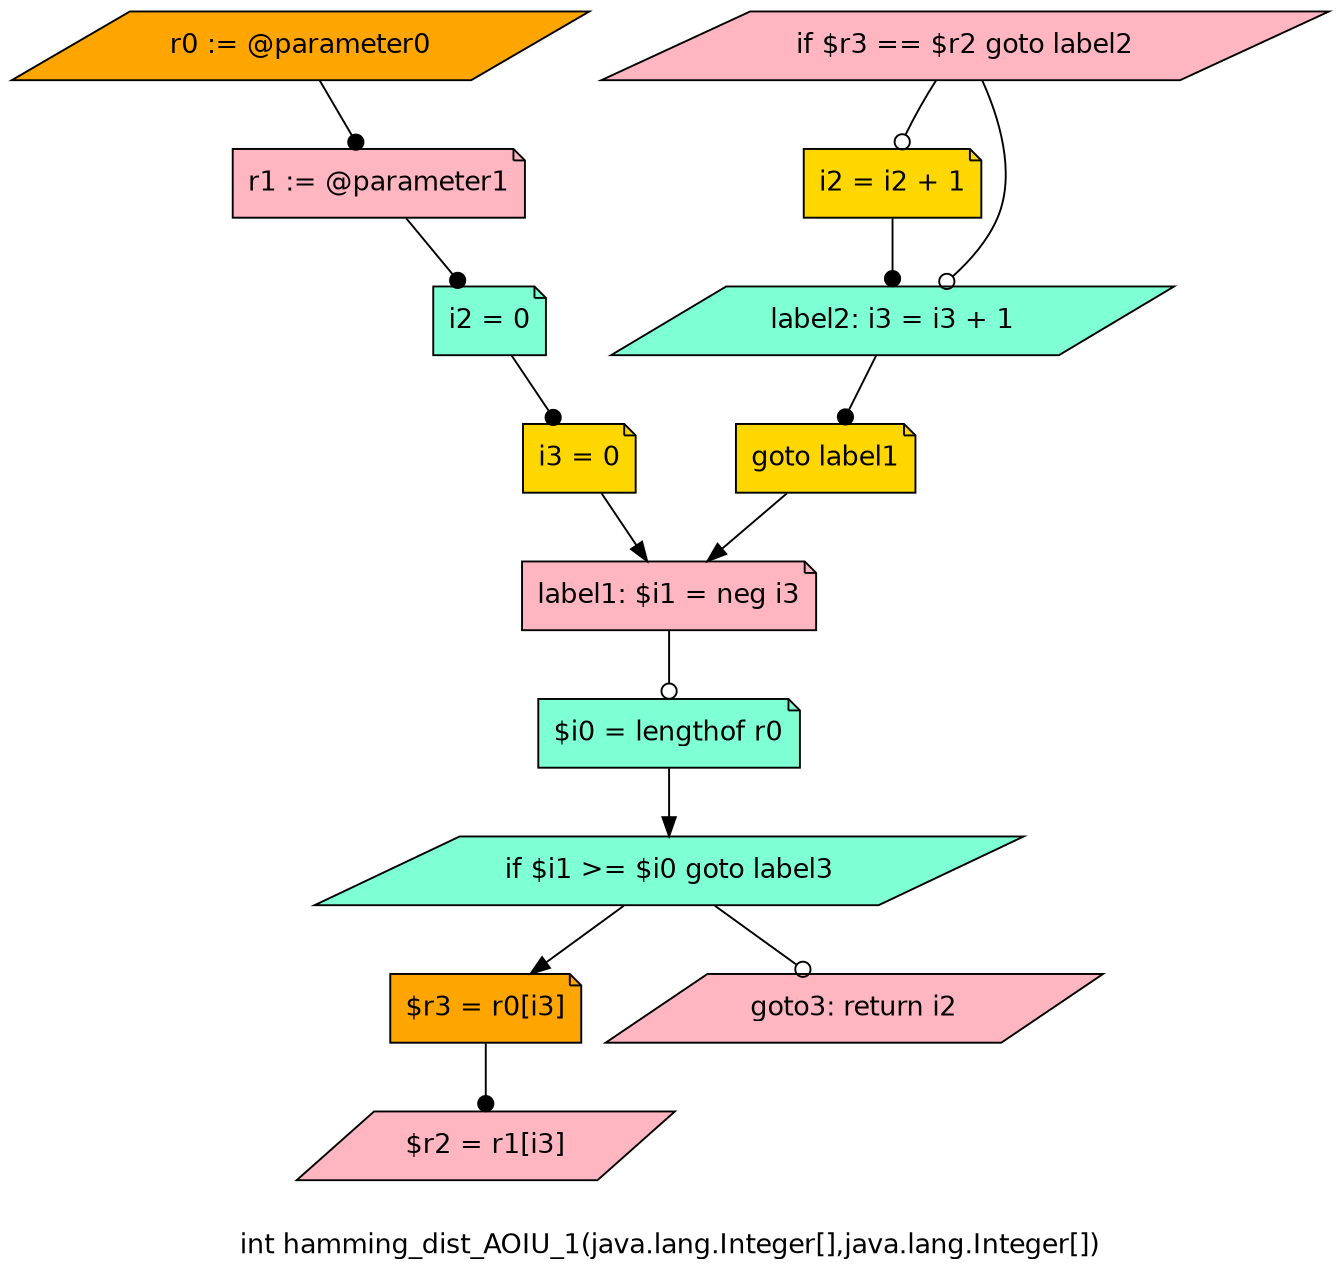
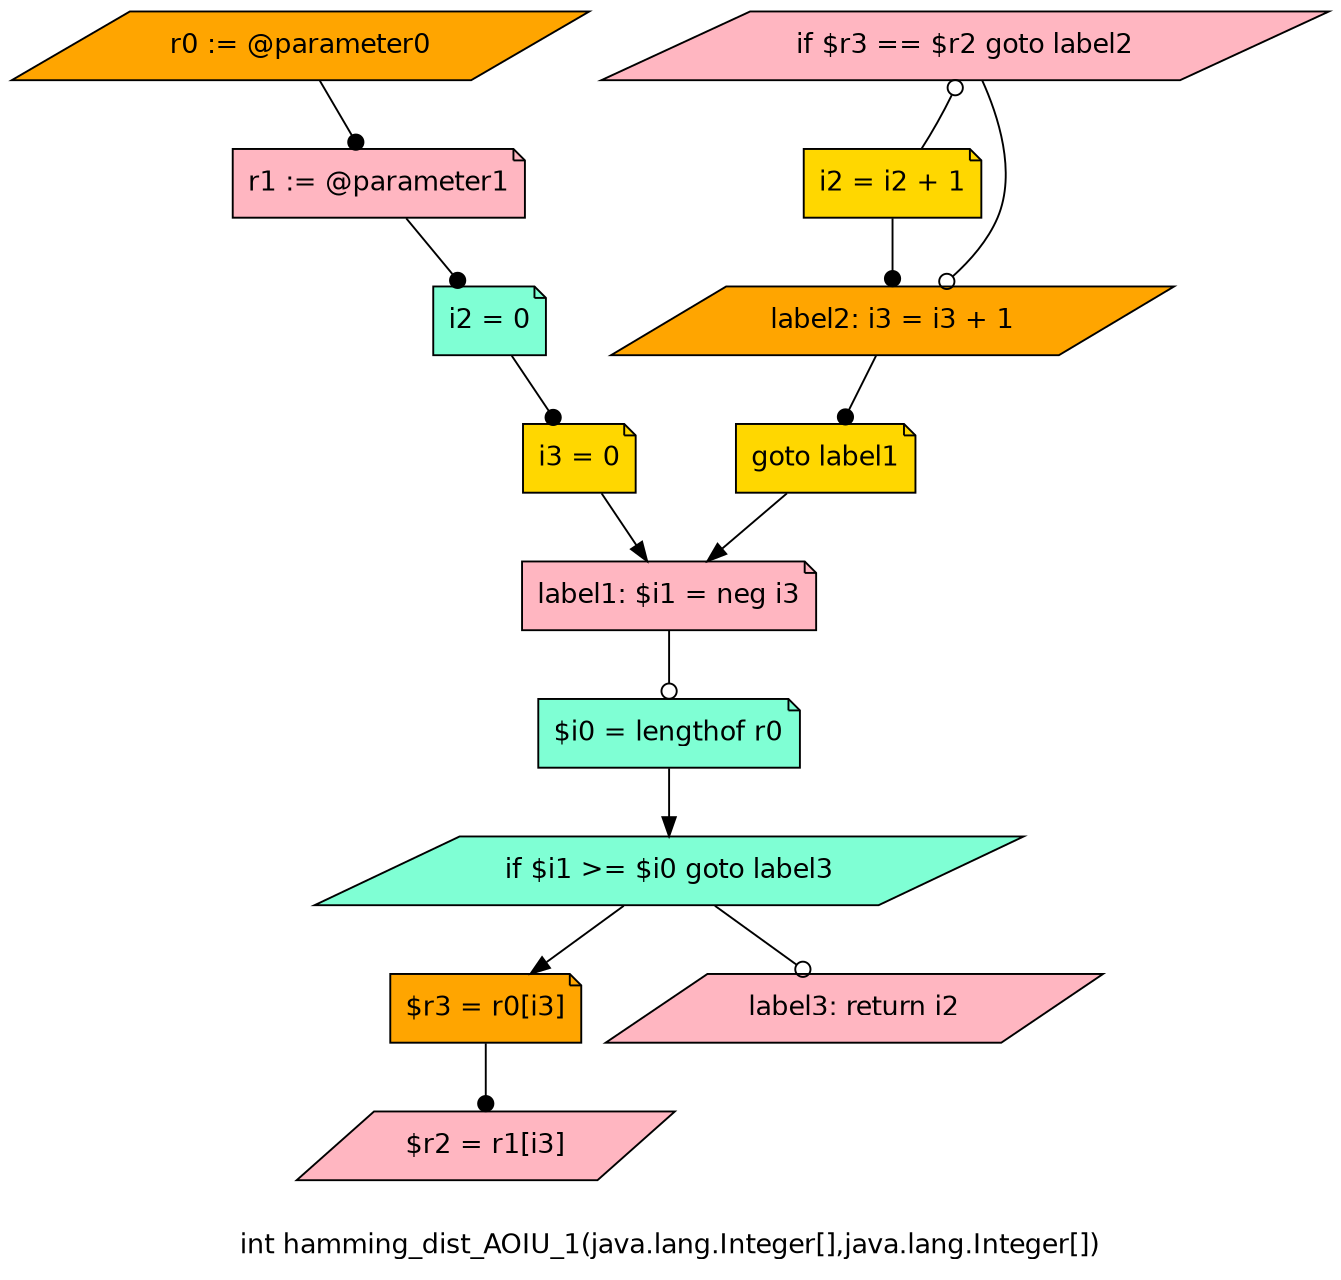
(920, 107) -> (937, 122)
(893, 321) -> (893, 321)
(854, 1008) -> (854, 1008)
